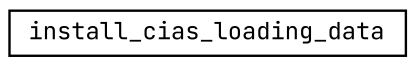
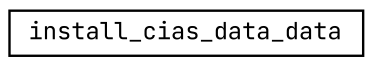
(208, 33) -> (186, 33)
